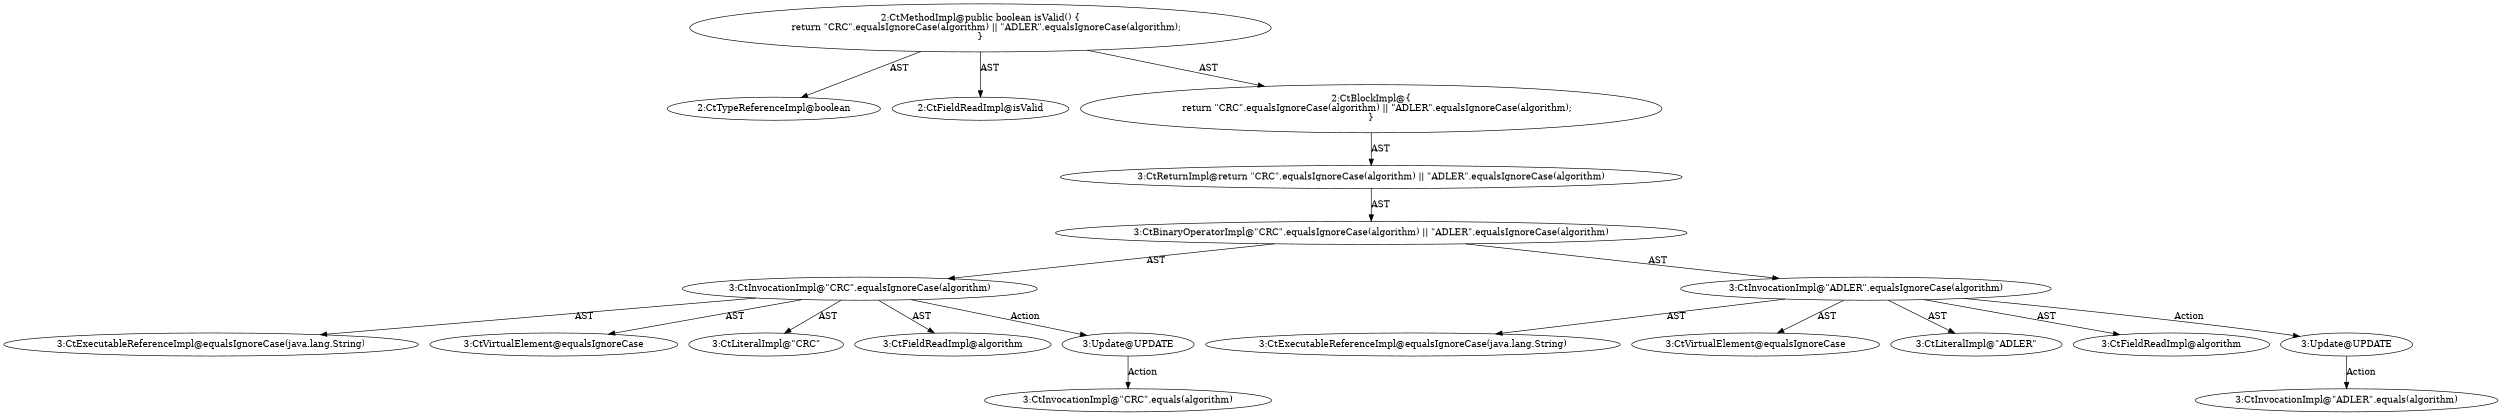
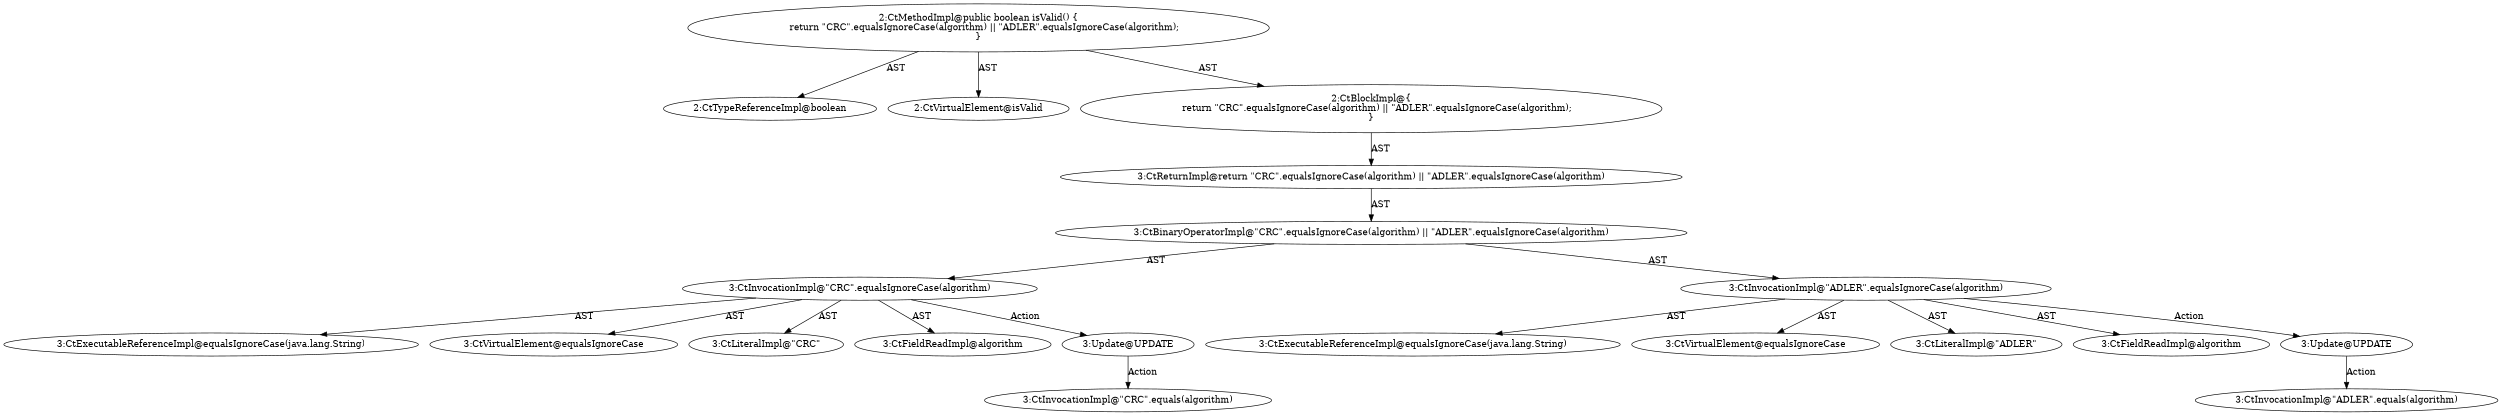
(980, 109) -> (979, 109)
